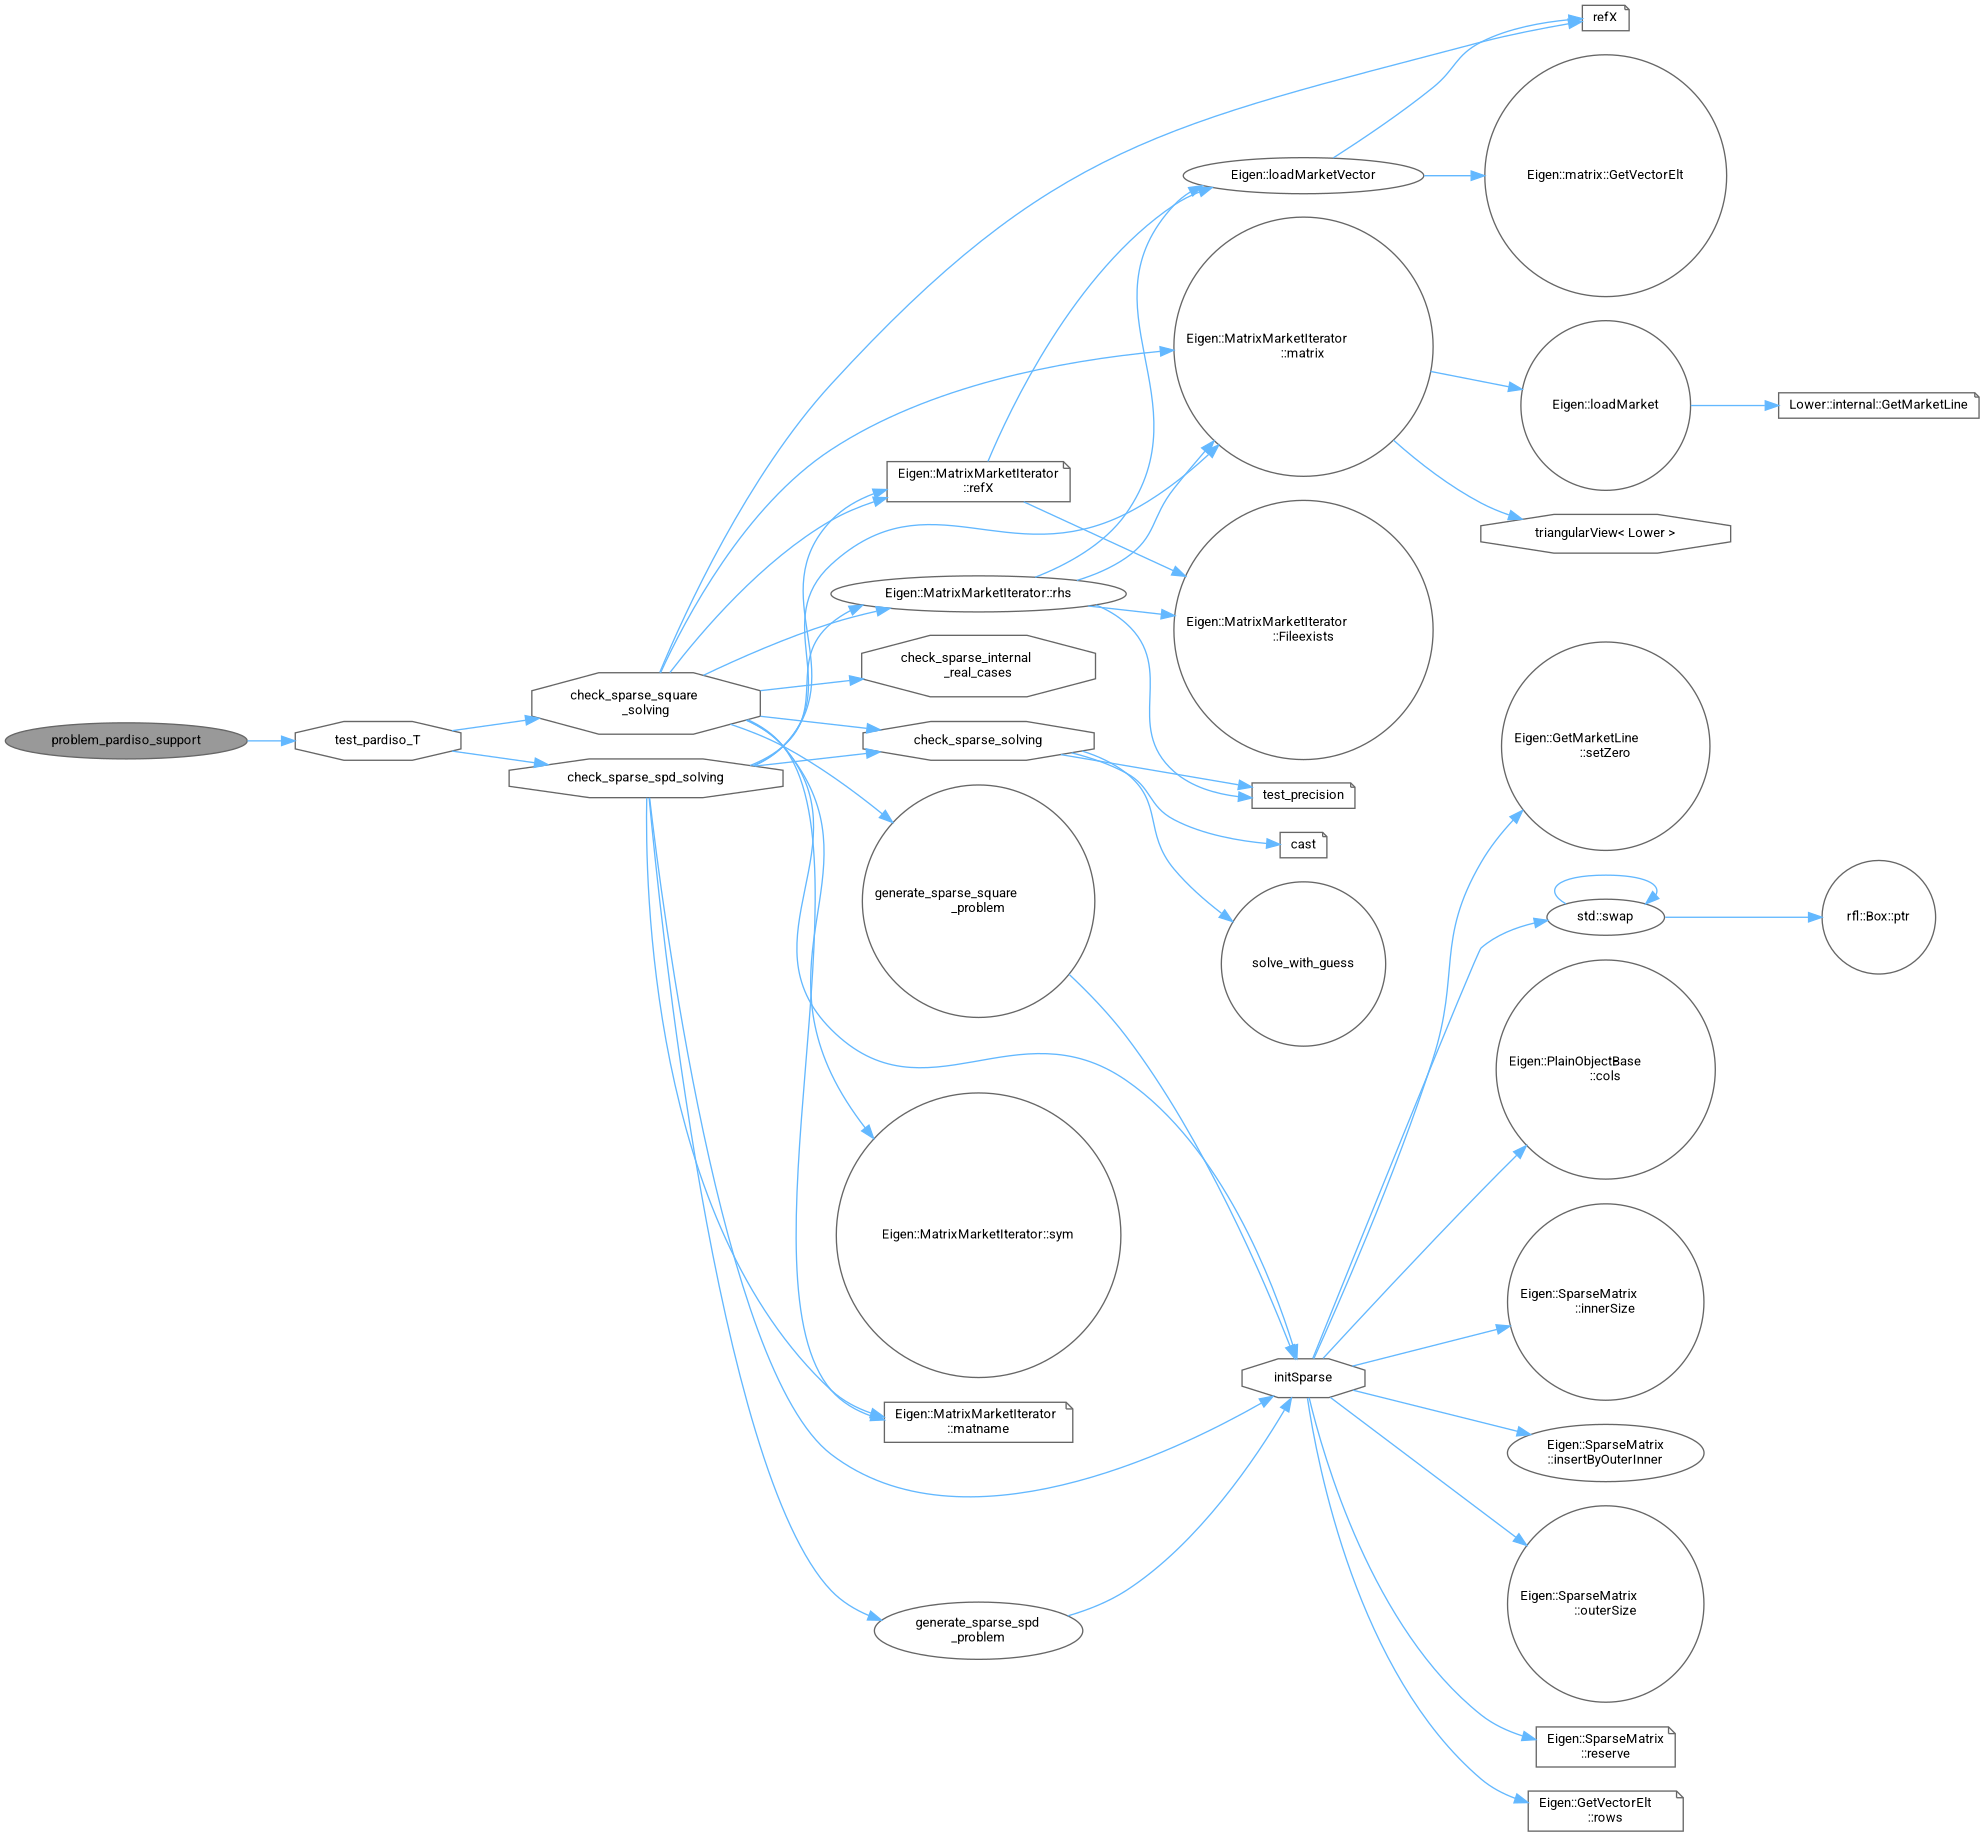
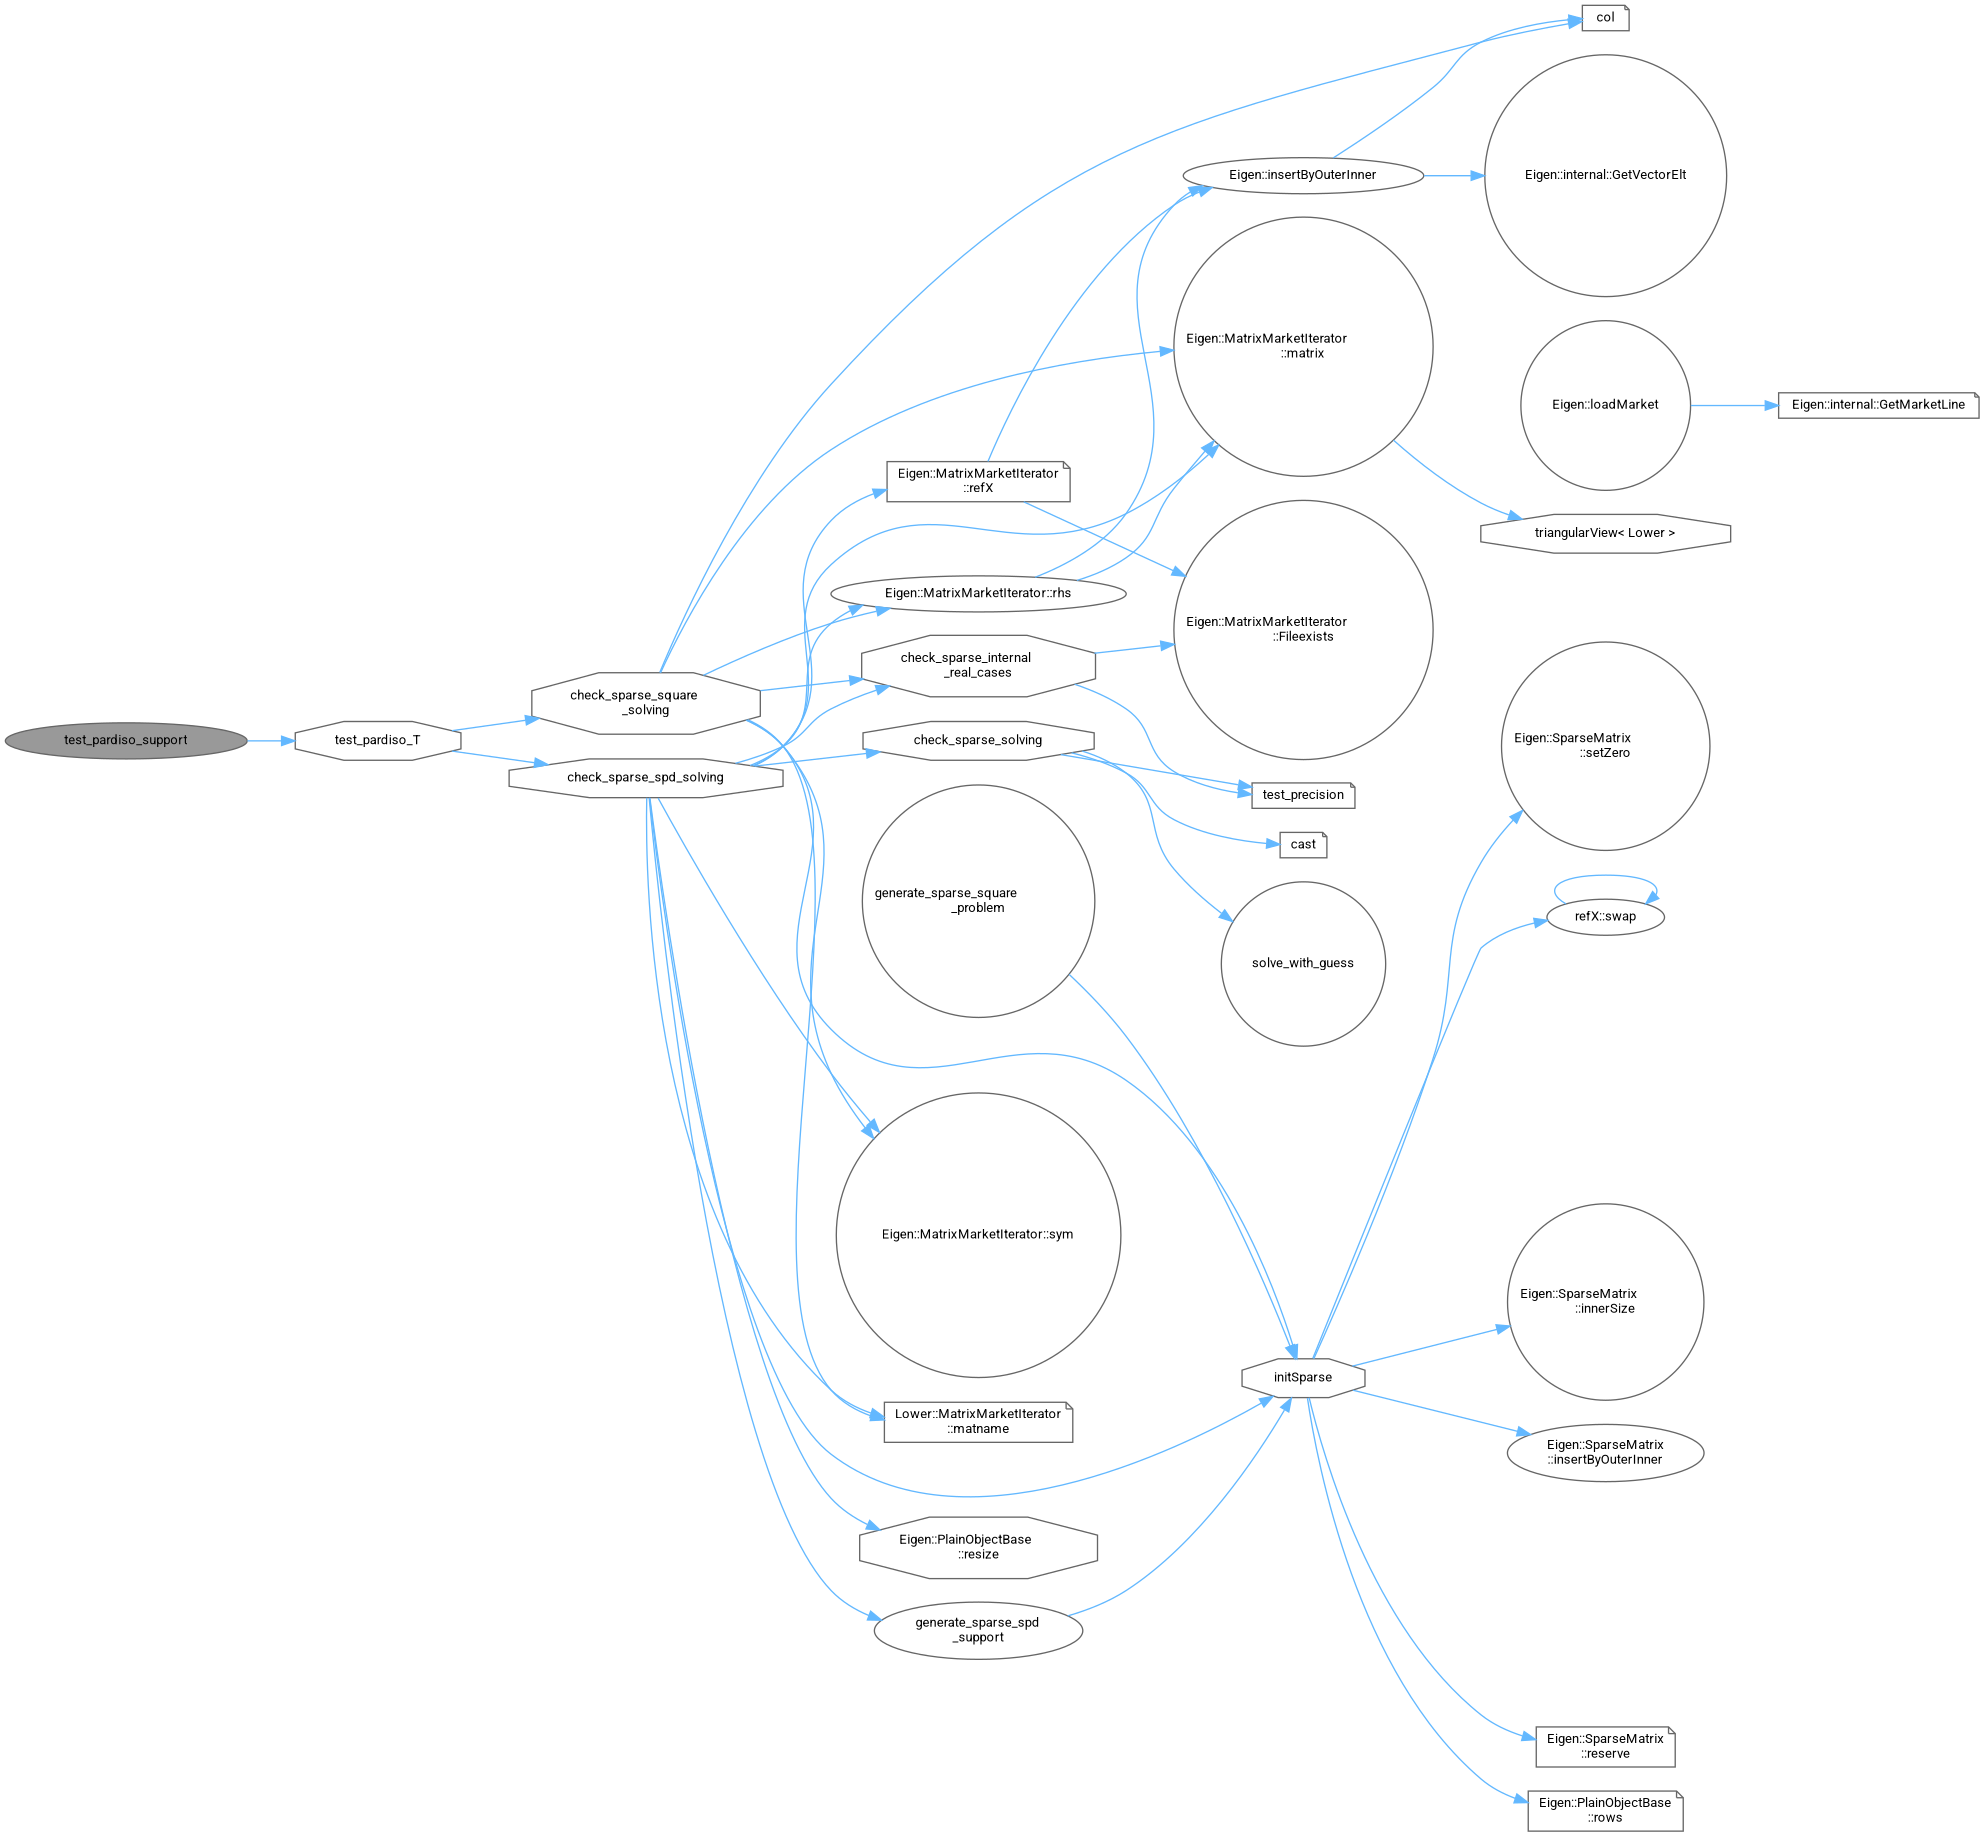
(1606, 18) -> (1606, 18)
(1304, 176) -> (1304, 176)
(1606, 176) -> (1606, 176)
(1470, 379) -> none
(1879, 406) -> (1879, 406)
(761, 573) -> none
(1125, 610) -> (1128, 650)
(1150, 715) -> (1152, 745)
(814, 722) -> none
none -> (807, 728)
(126, 741) -> (126, 741)
(1606, 746) -> (1606, 746)
(822, 769) -> none
(1606, 917) -> (1606, 917)
(1879, 917) -> none
none -> (757, 965)
(1606, 1070) -> none
(979, 1422) -> (979, 1422)
none -> (979, 1548)
(1606, 1604) -> none
(979, 1631) -> (979, 1631)
(1606, 1811) -> (1606, 1811)
